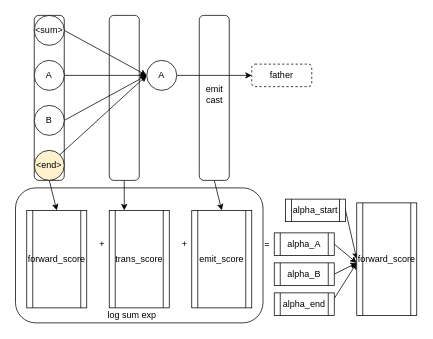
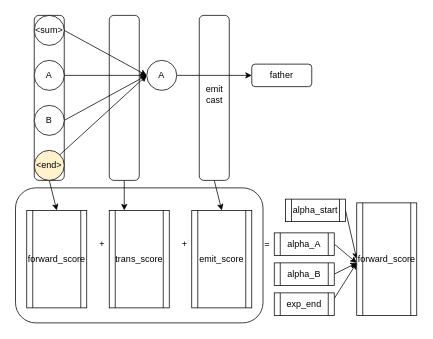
(282, 75) -> (282, 75)
(304, 304) -> (304, 304)
(132, 315) -> none
